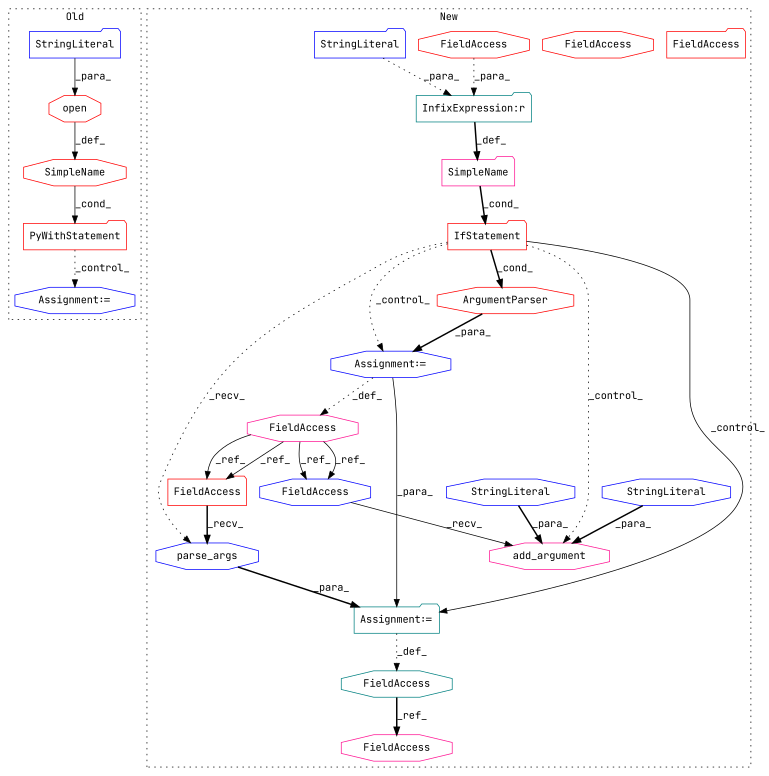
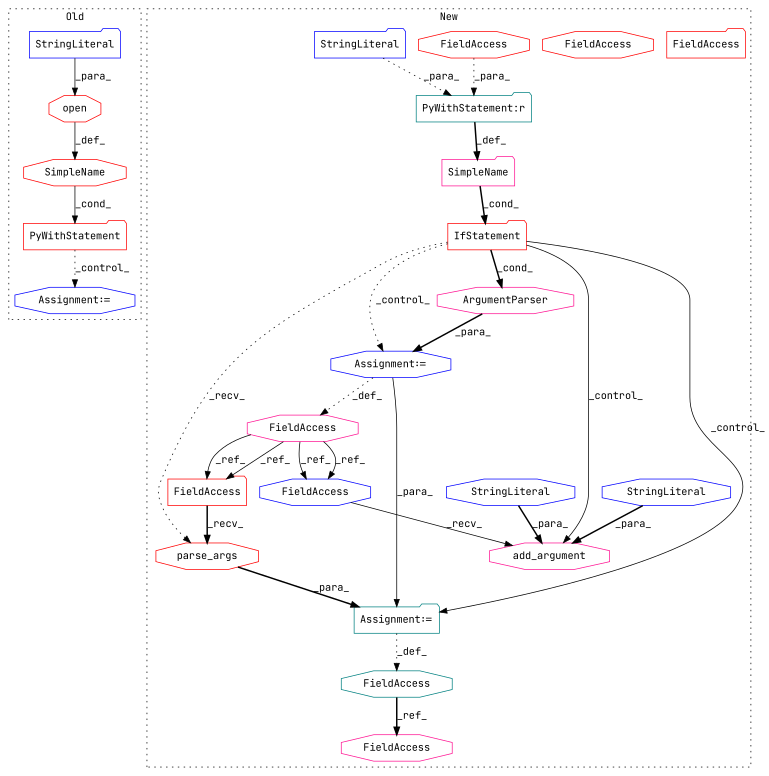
(474, 109) -> (474, 109)
(505, 301) -> (505, 301)
(589, 377) -> (589, 377)
(207, 556) -> (207, 556)
